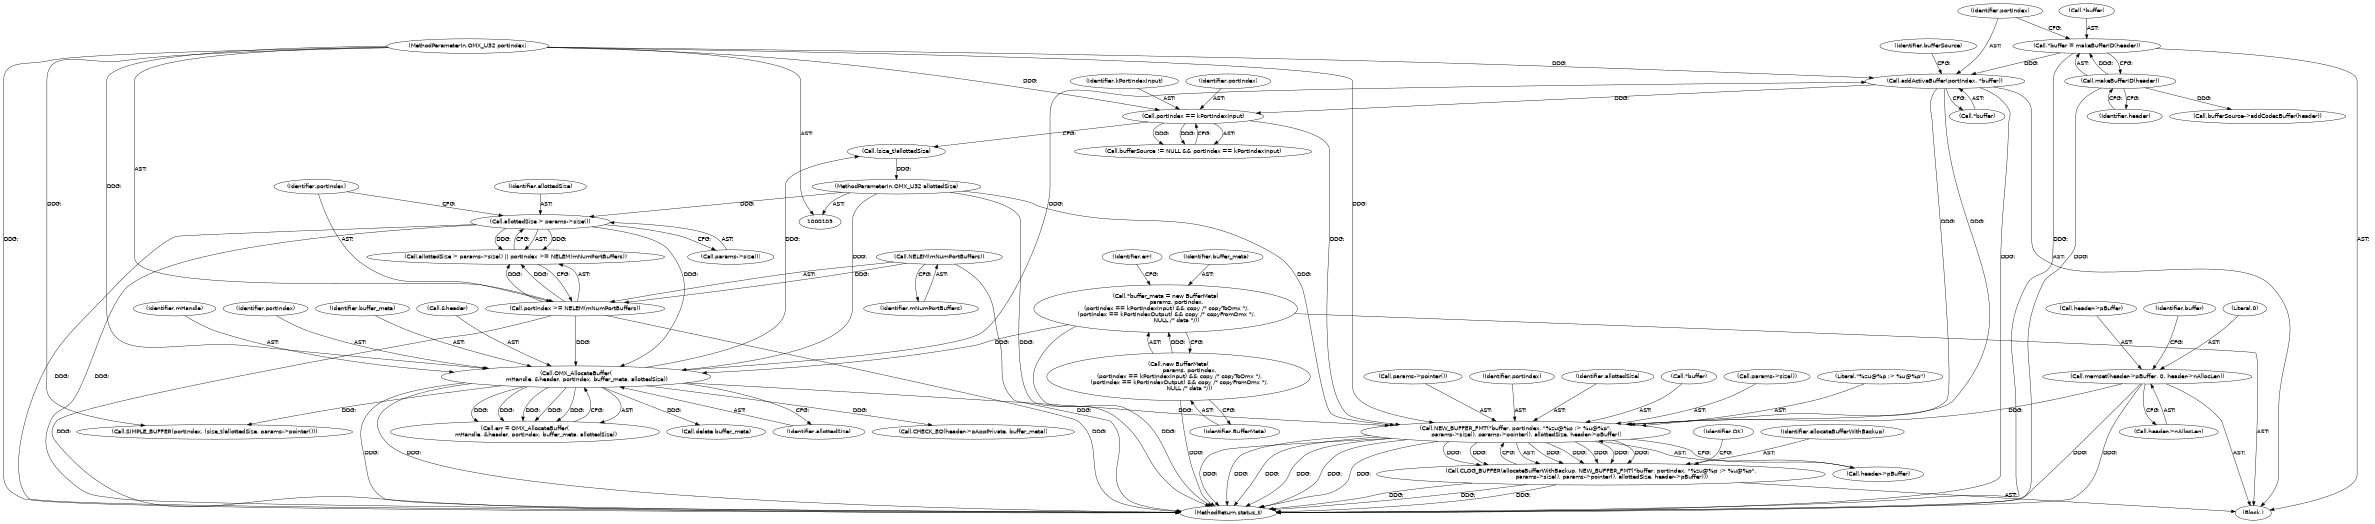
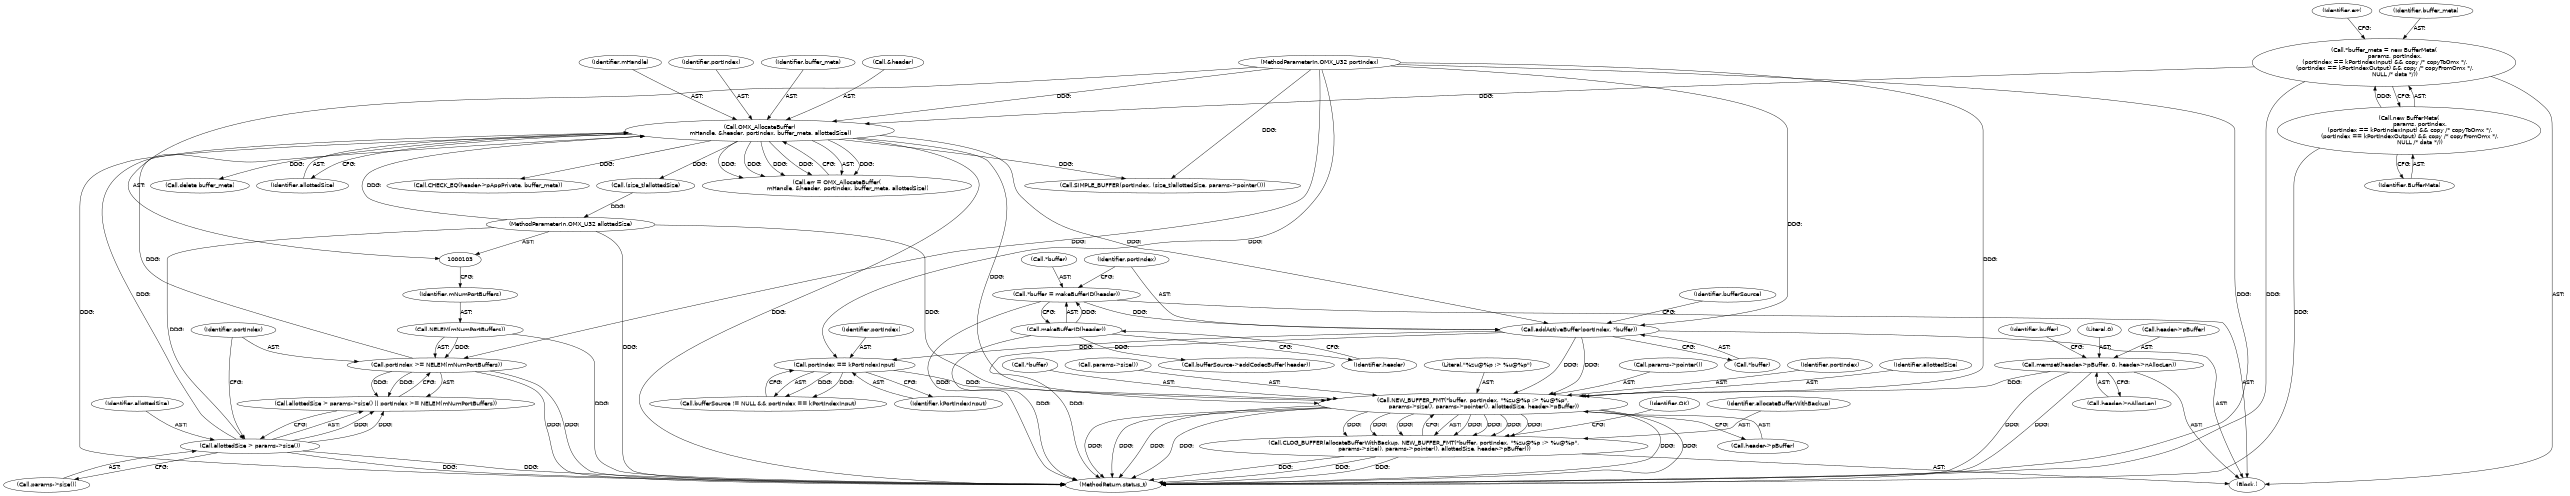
(1043, 134) -> (897, 383)
(142, 169) -> (1080, 242)
(916, 279) -> (460, 275)
